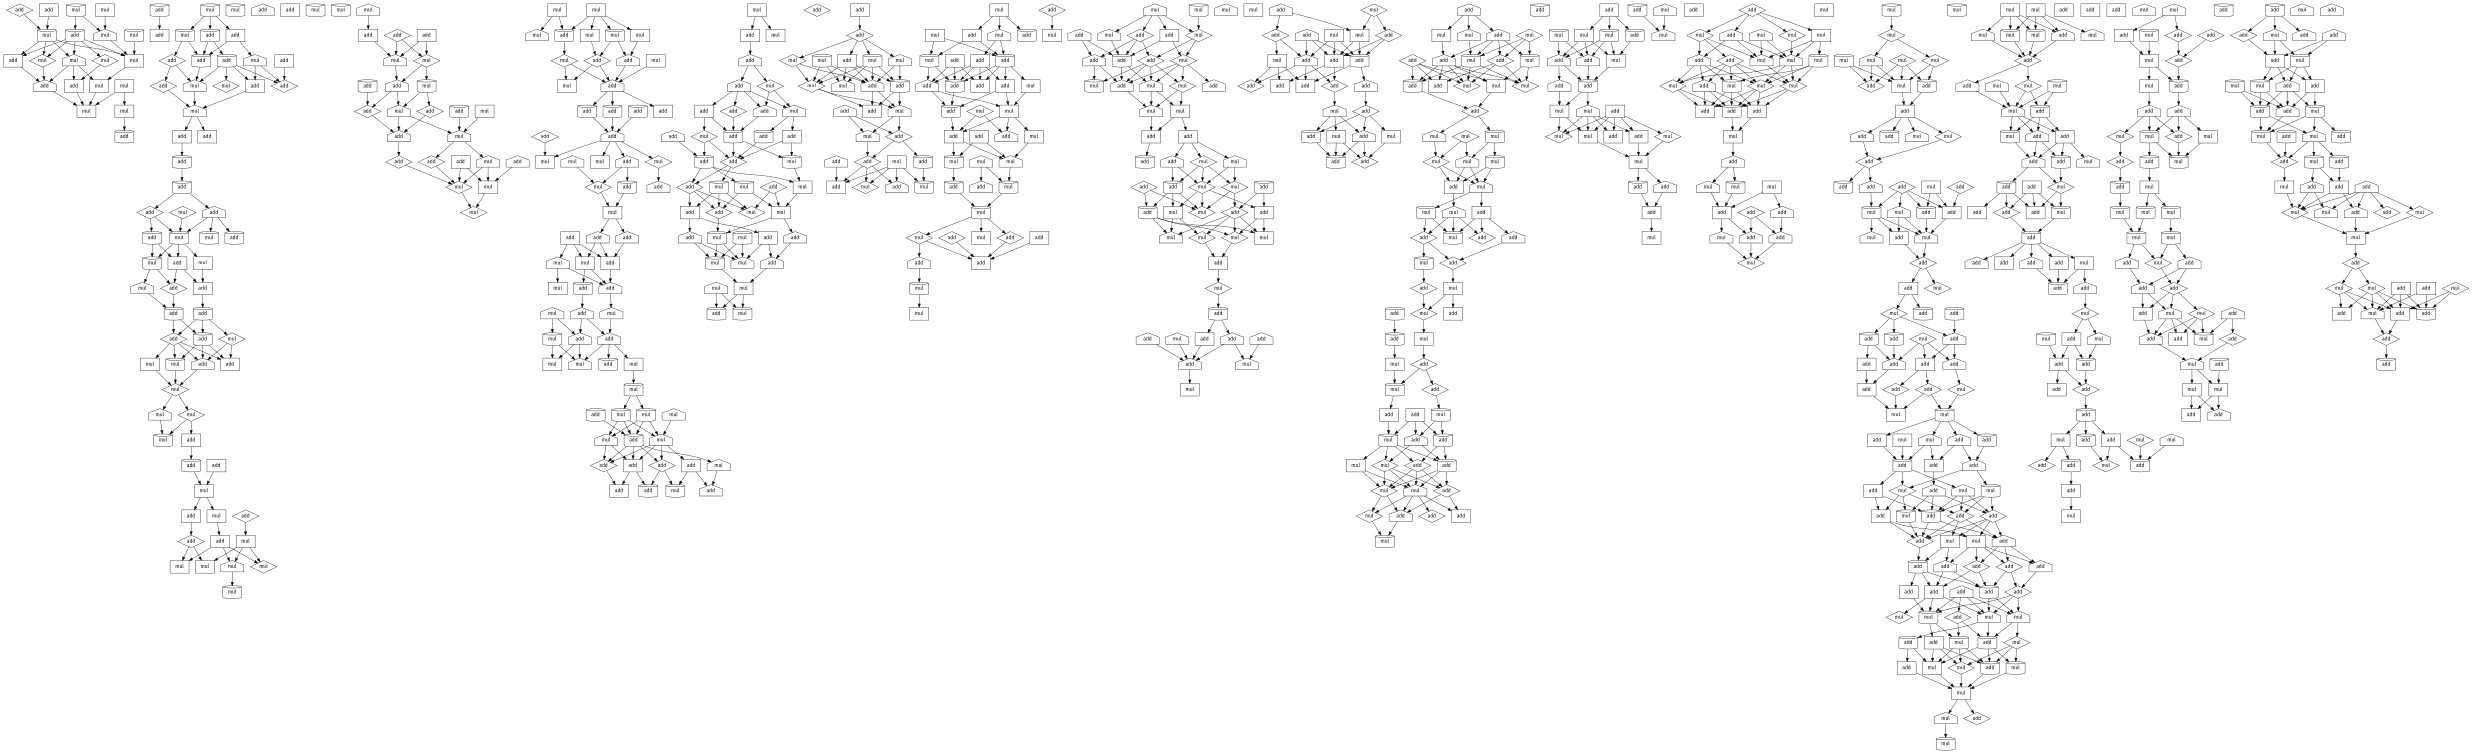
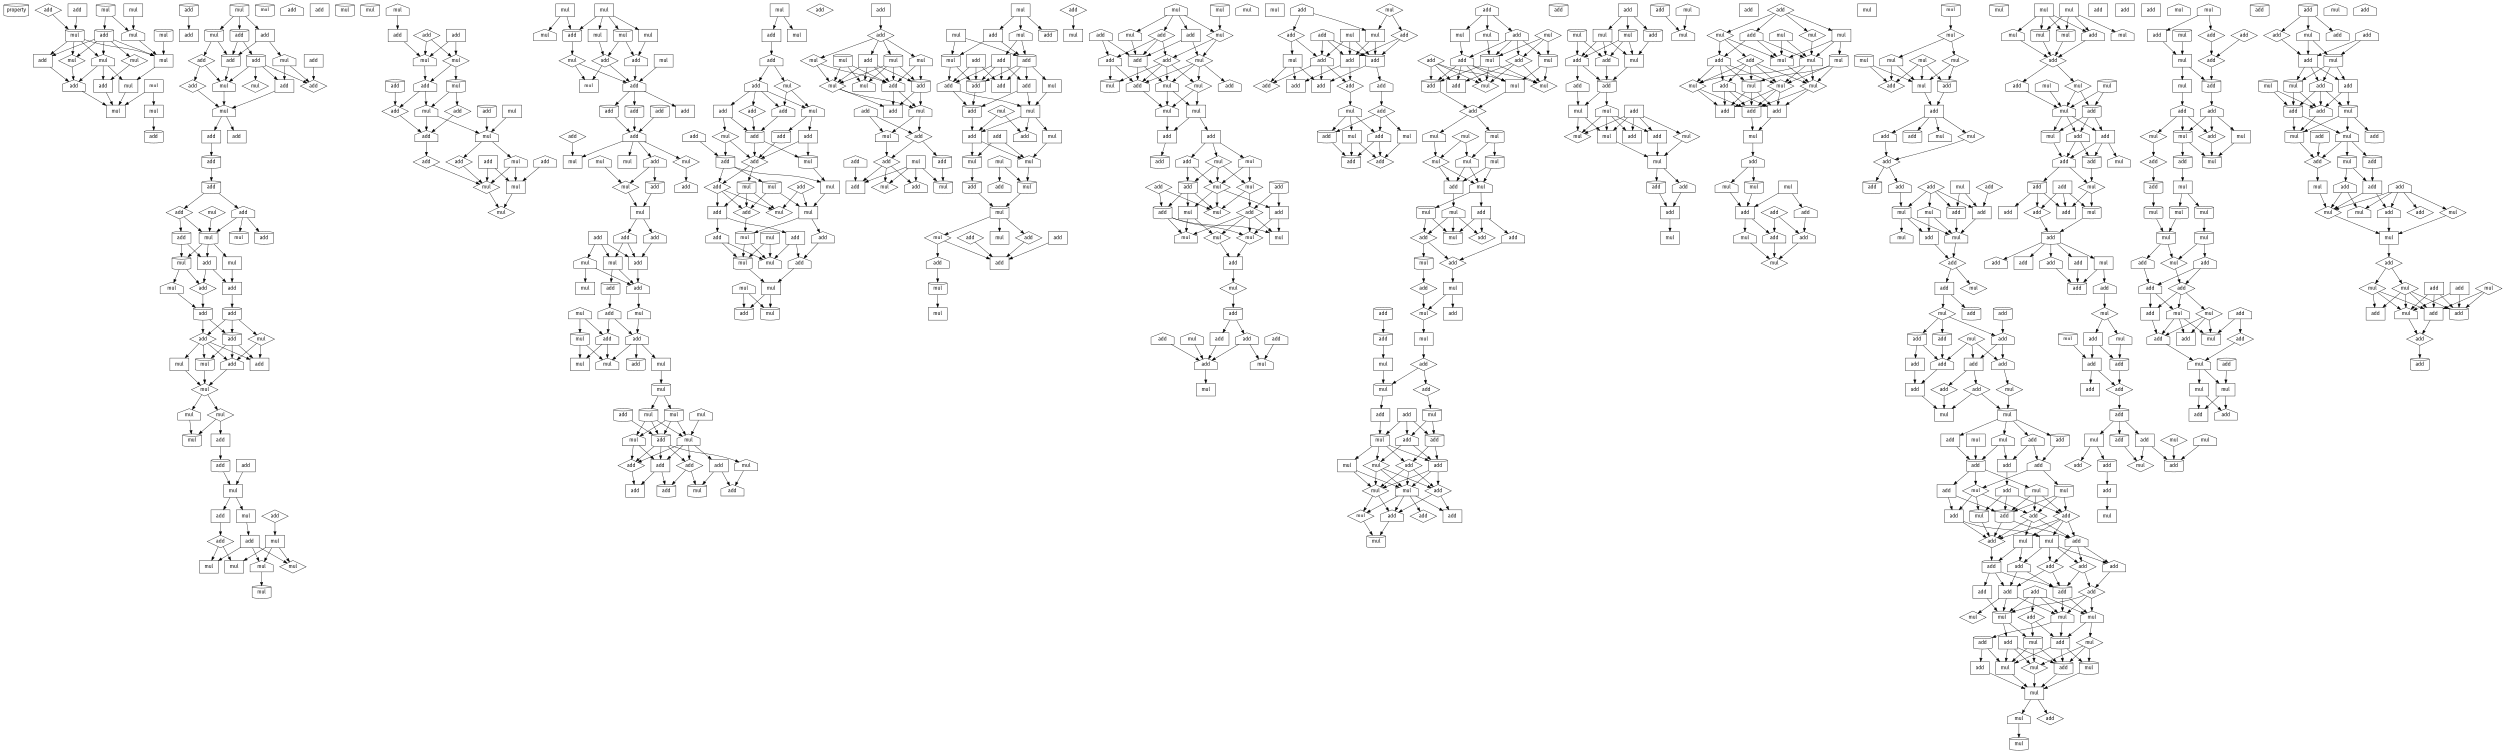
none -> (16, 10)
